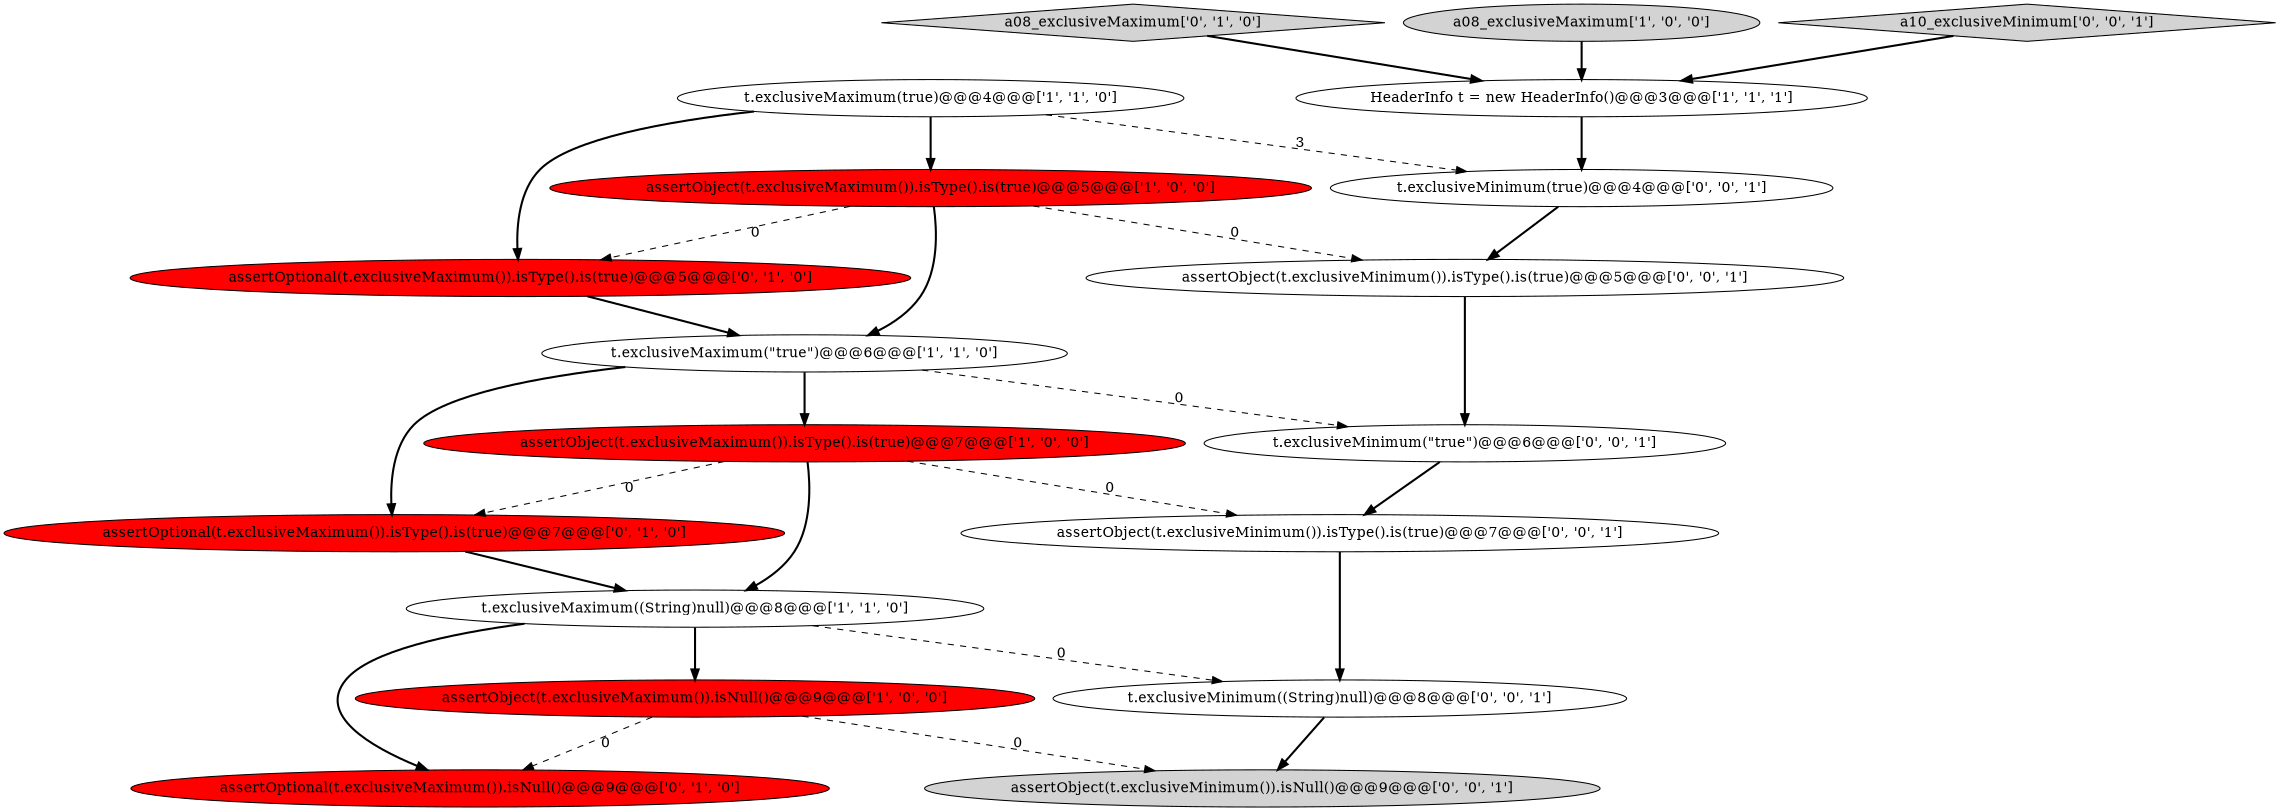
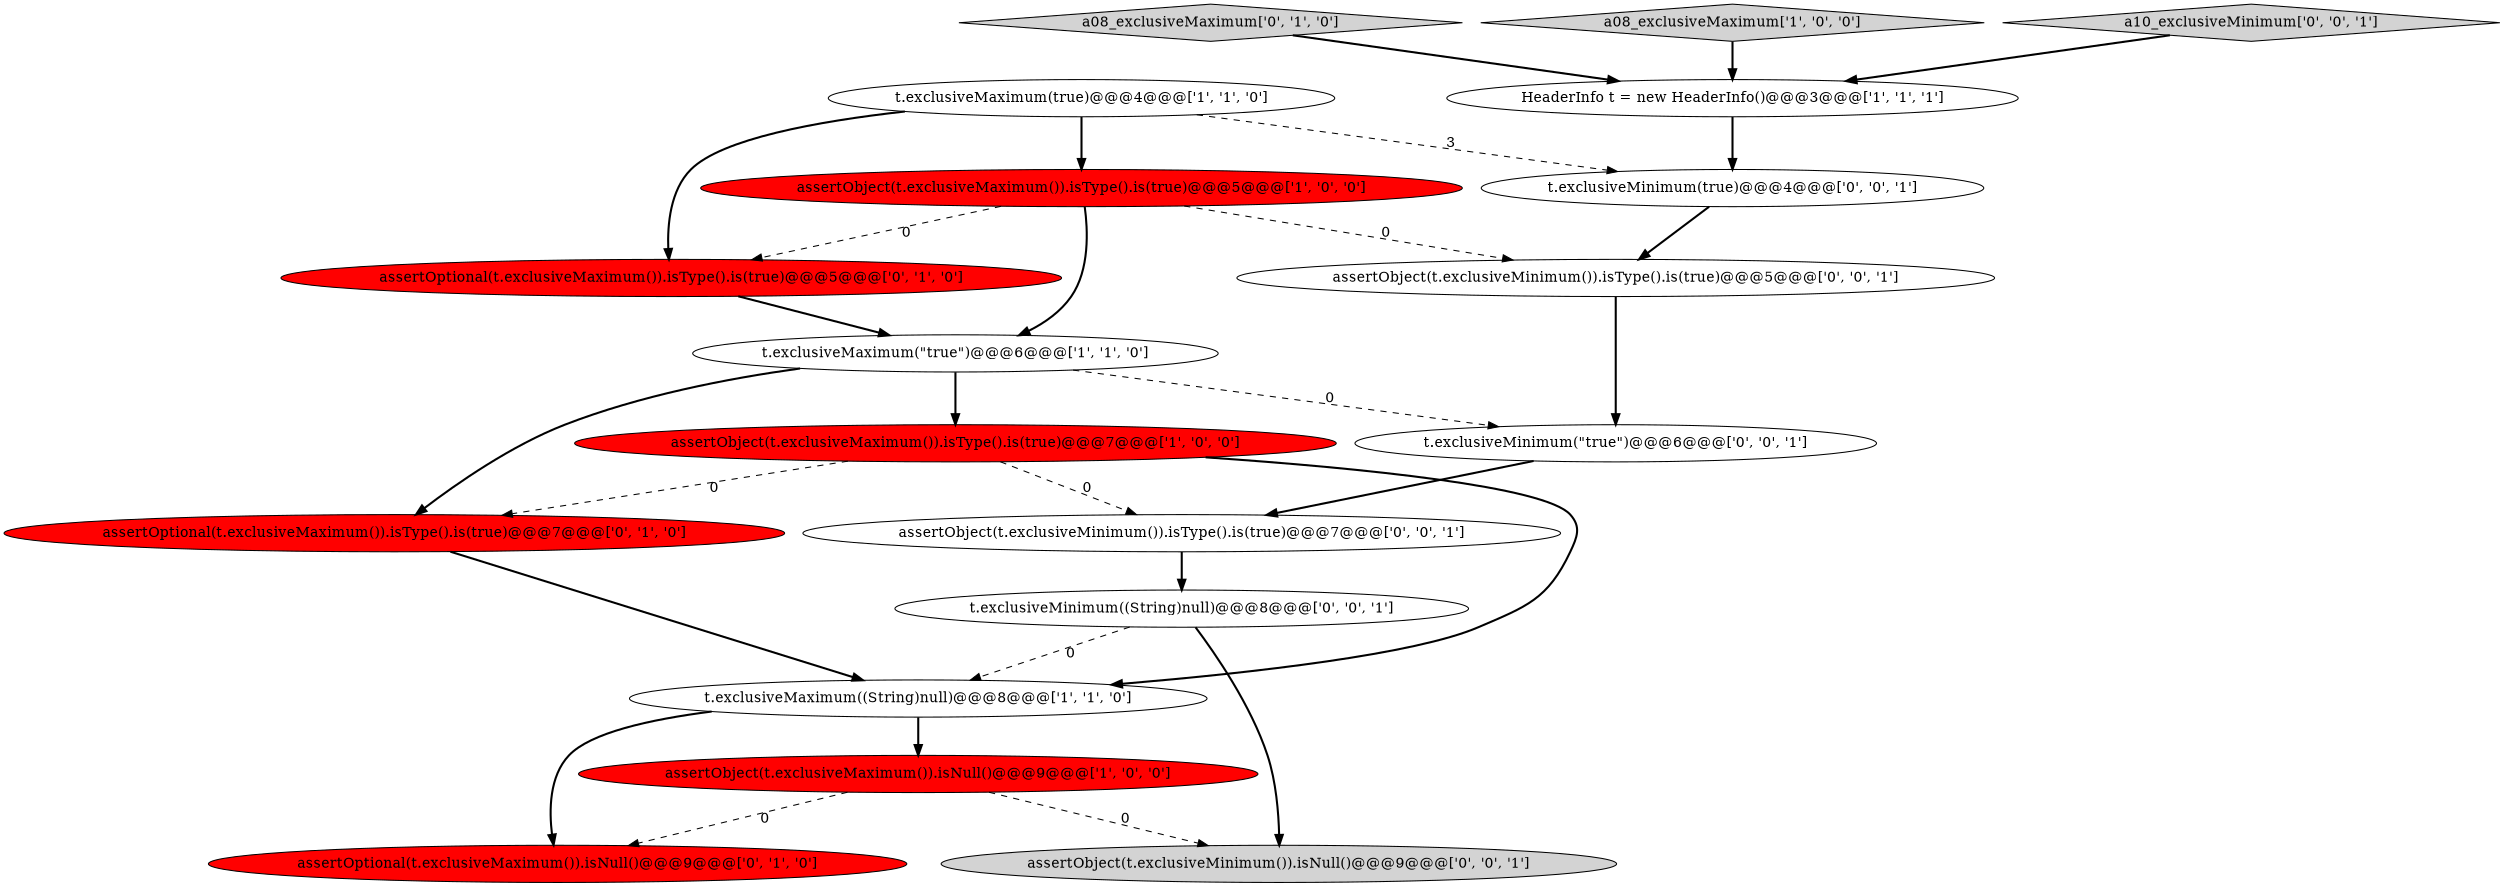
(1582, 23) -> (1732, 23)
(1012, 653) -> (1055, 652)
